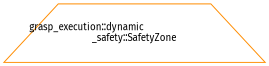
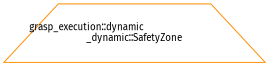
(135, 33) -> (135, 33)
